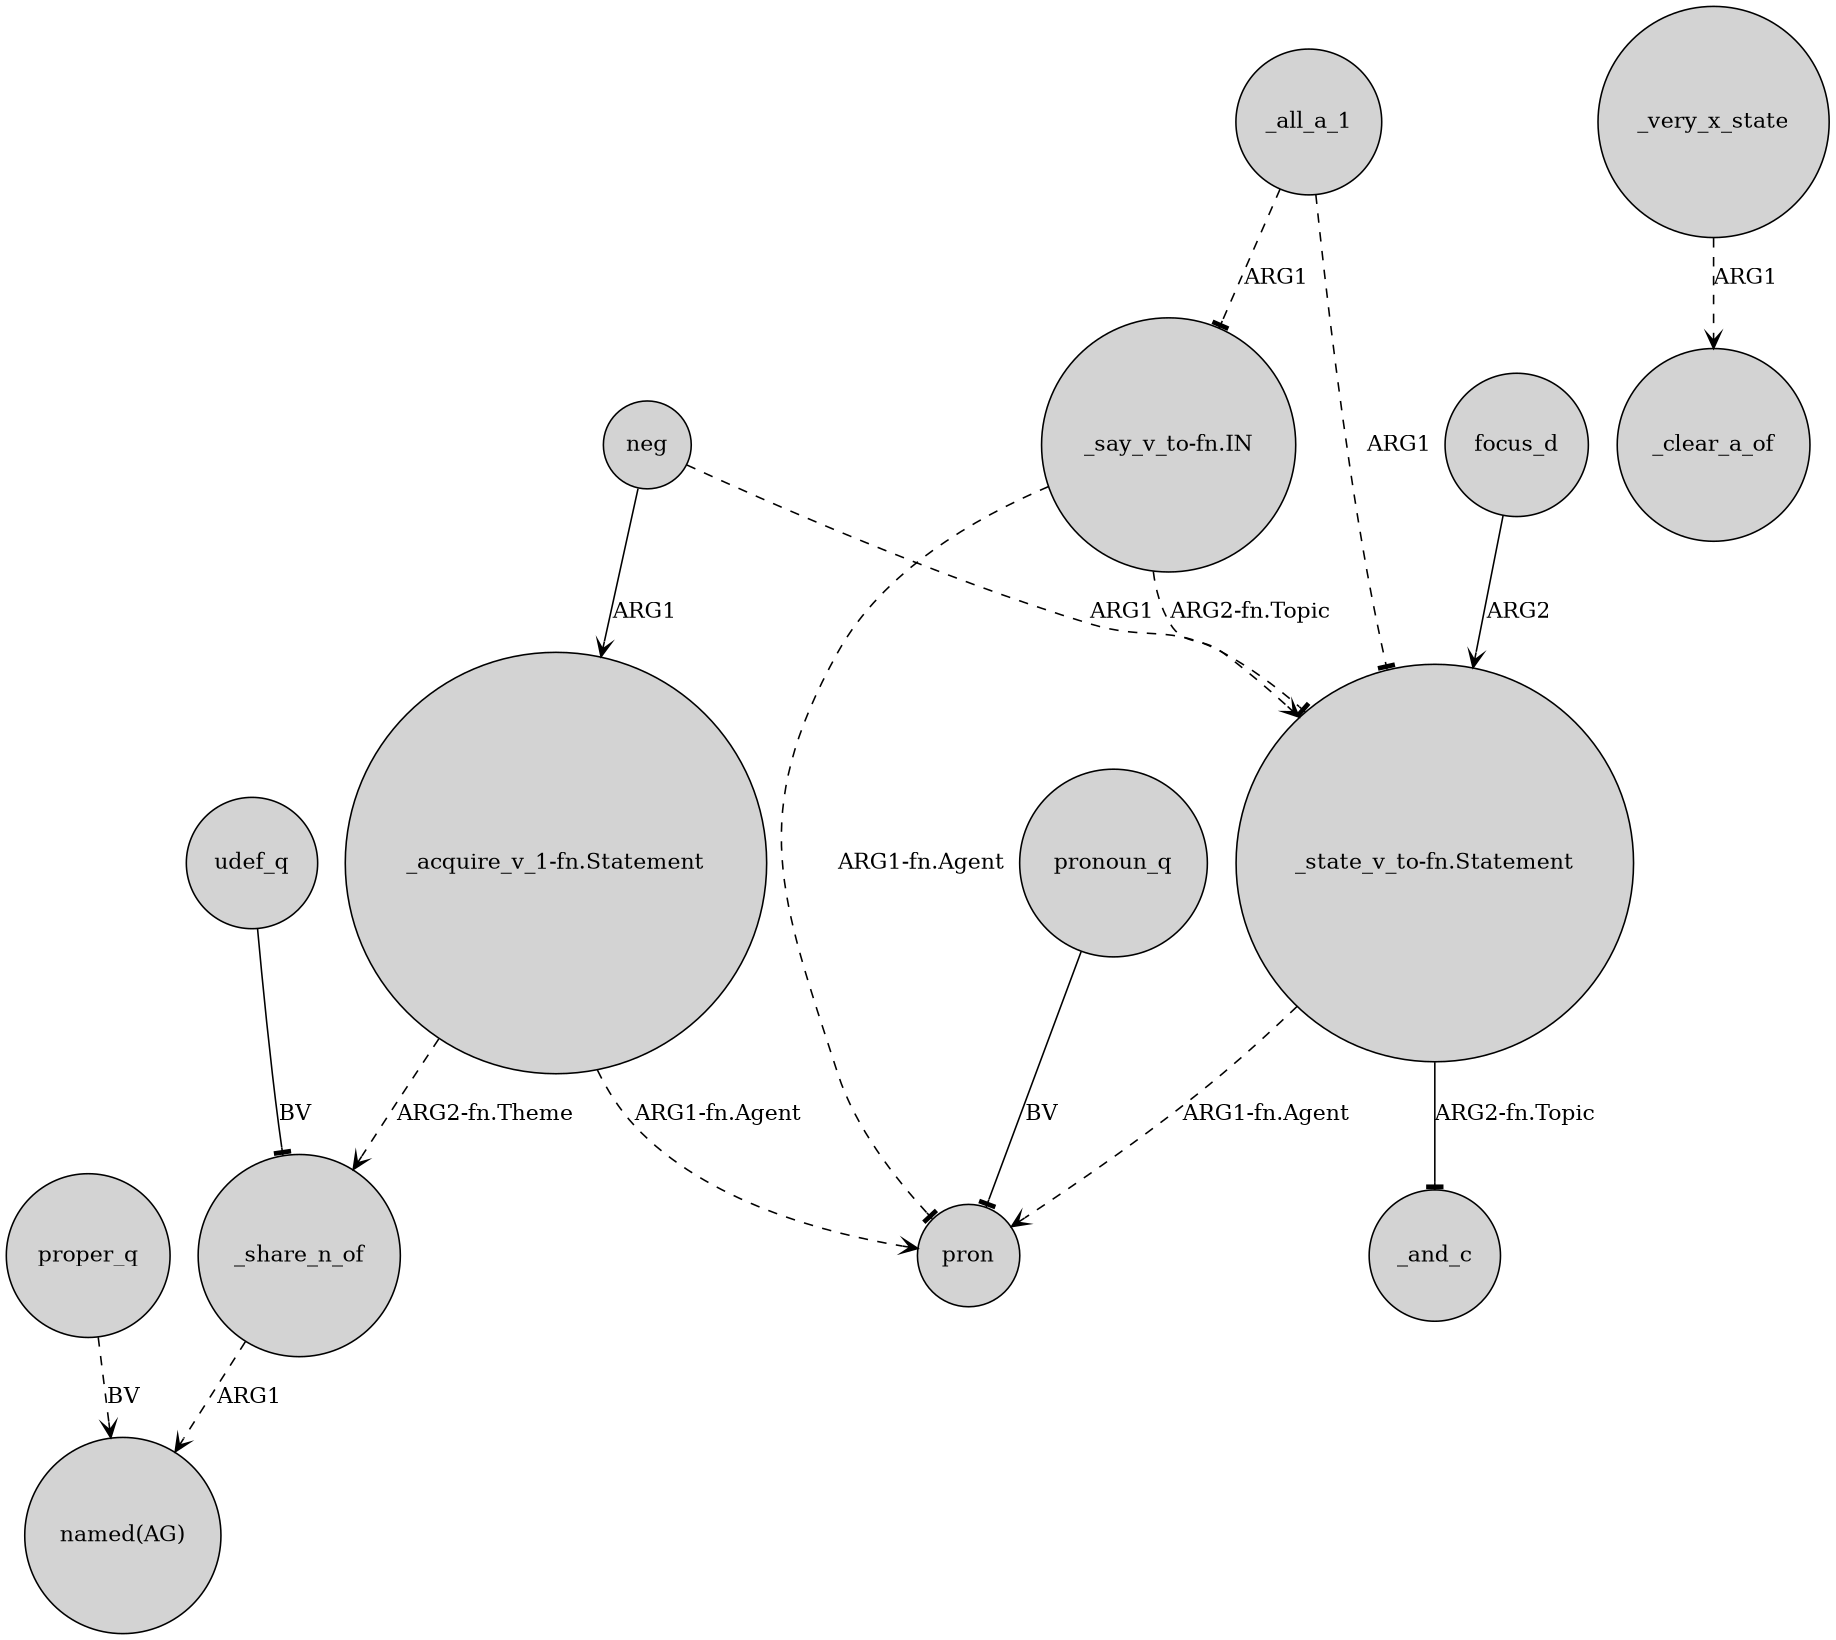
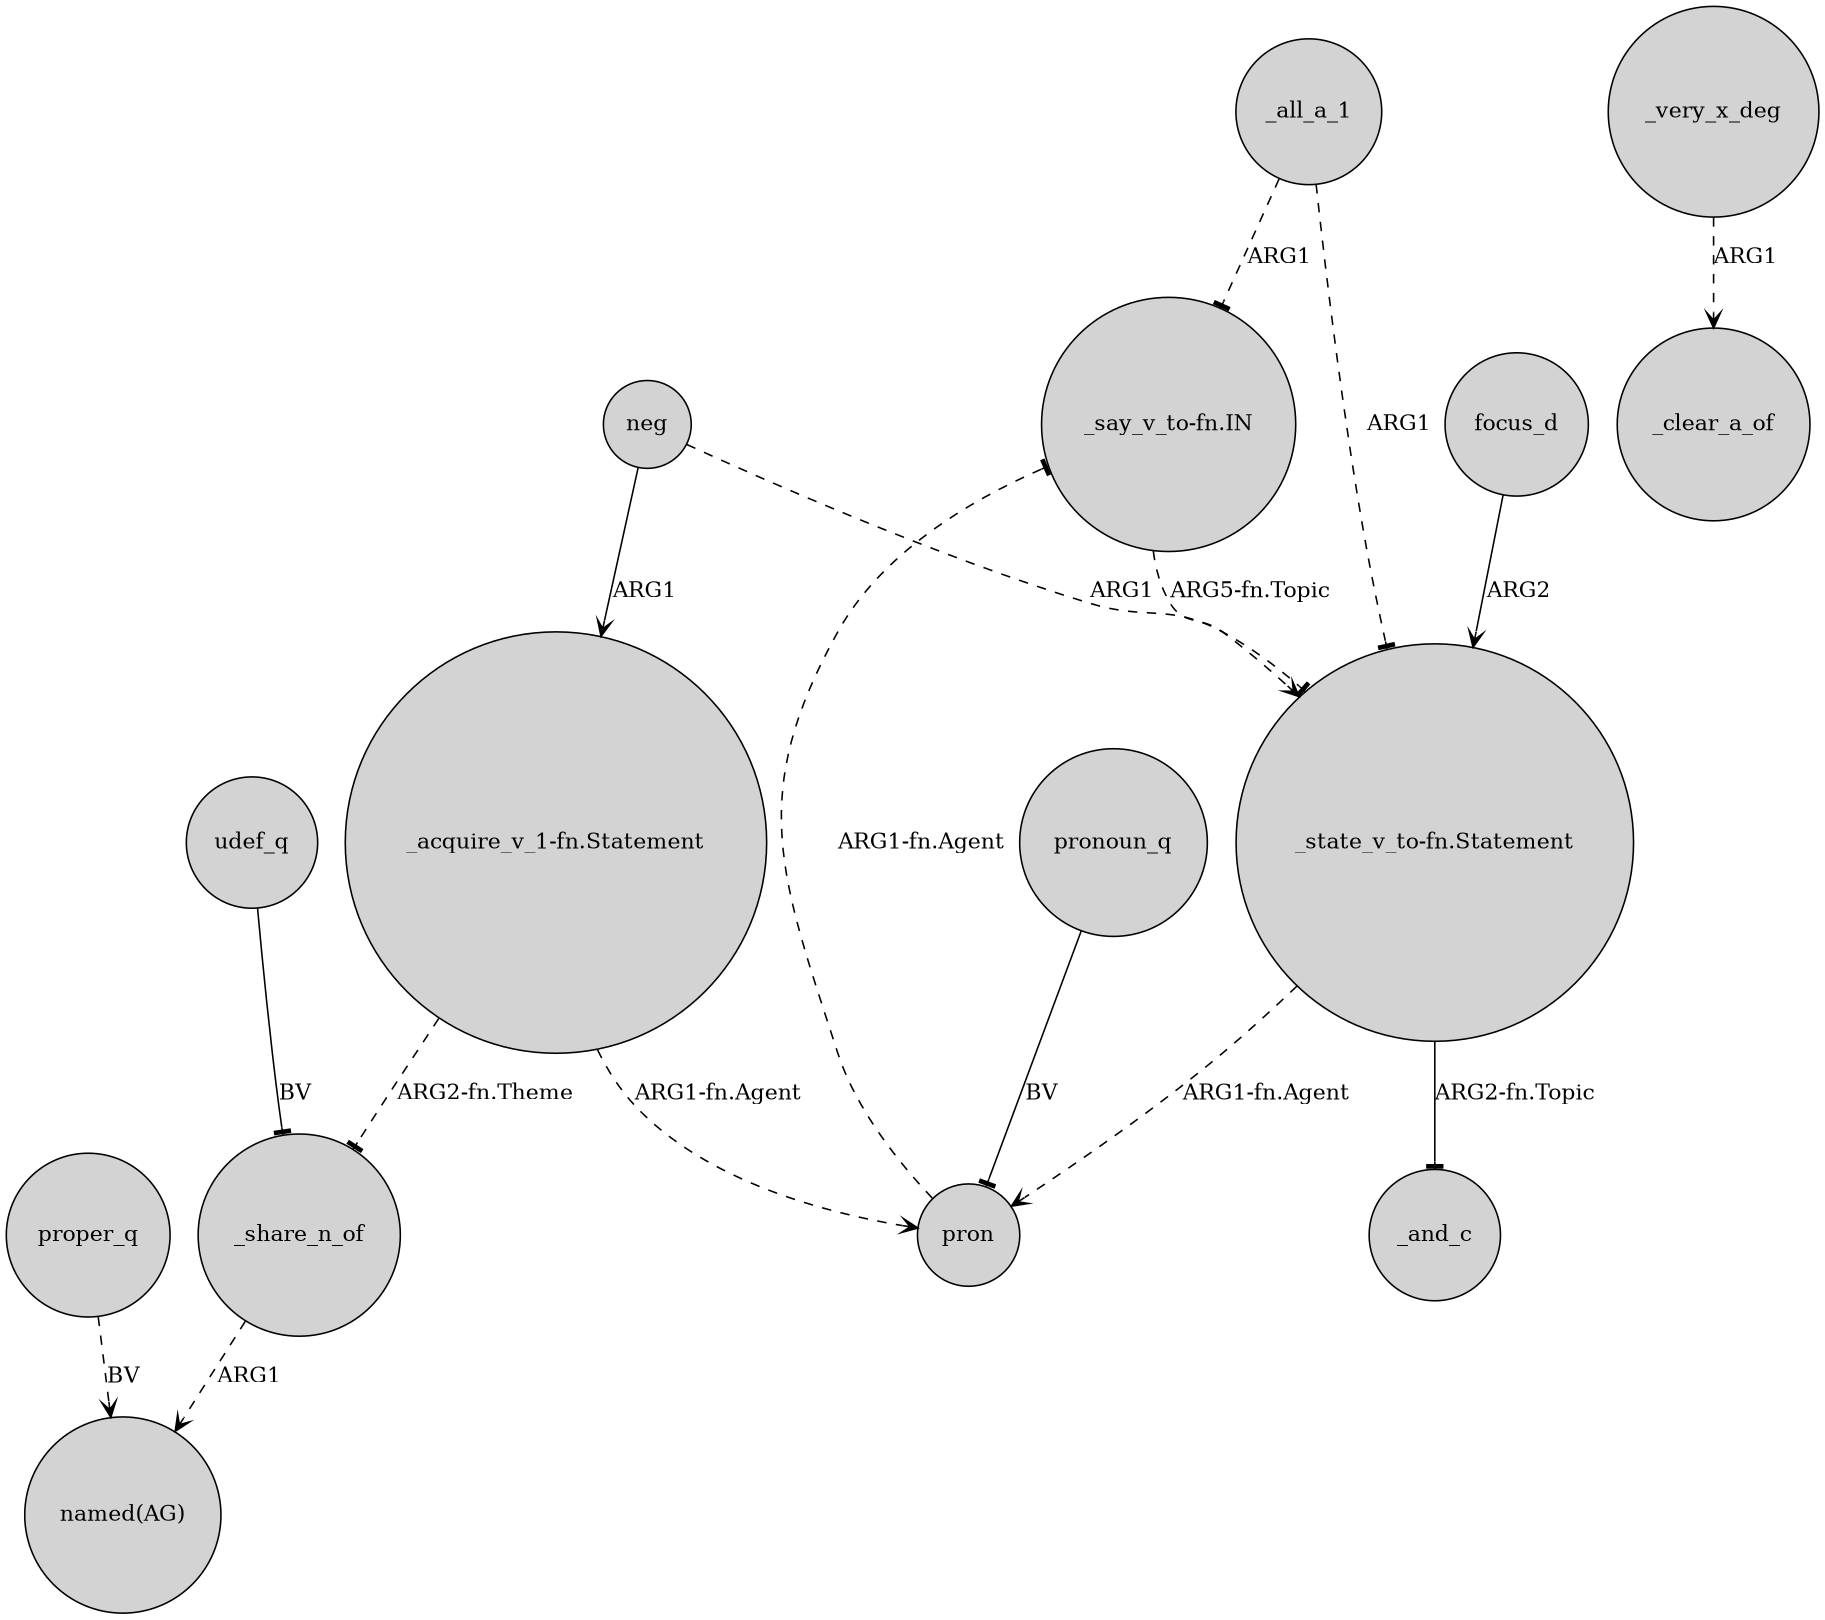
(1714, 122) -> (1714, 112)
(1251, 612) -> (1251, 591)
(783, 808) -> (783, 796)
(400, 1097) -> (398, 1080)
